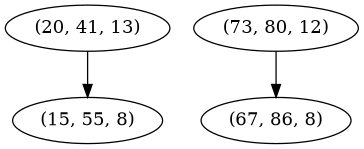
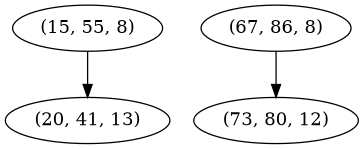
(88, 68) -> (88, 68)
(276, 68) -> (276, 68)
